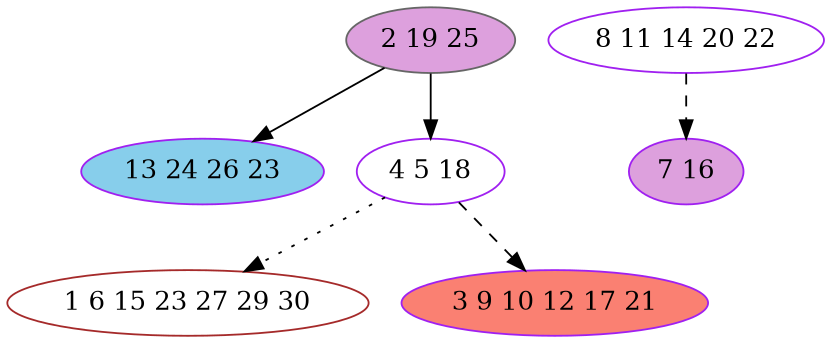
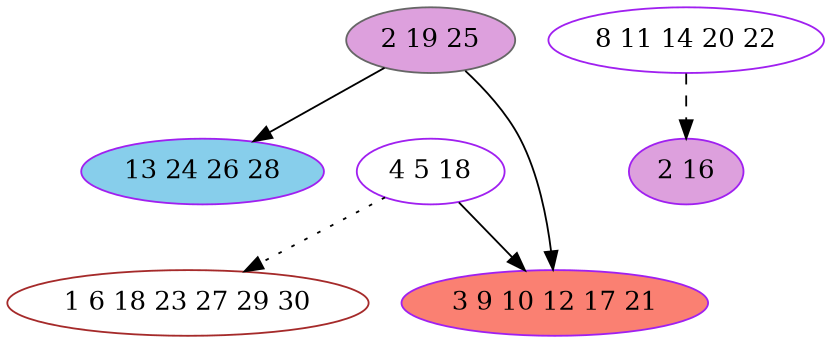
(431, 97) -> (526, 152)
(203, 172) -> (203, 172)
(686, 172) -> (686, 172)
(485, 230) -> (485, 230)
(188, 303) -> (188, 303)
